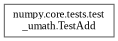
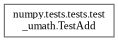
(59, 21) -> (59, 21)
